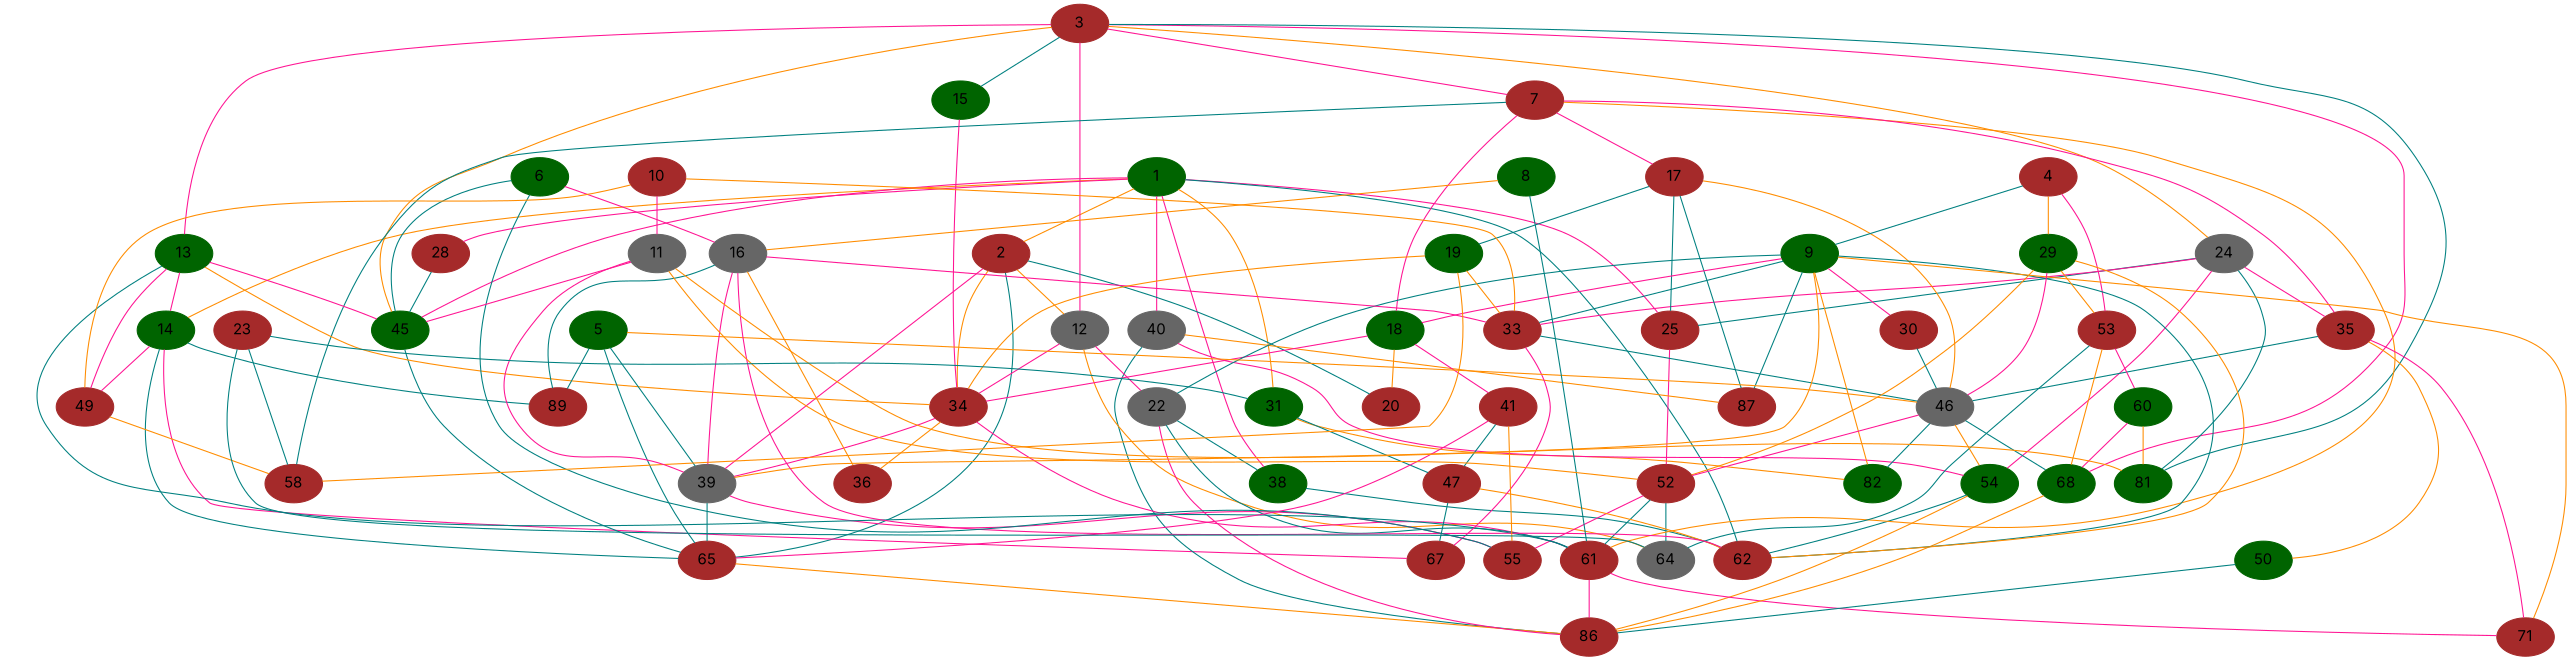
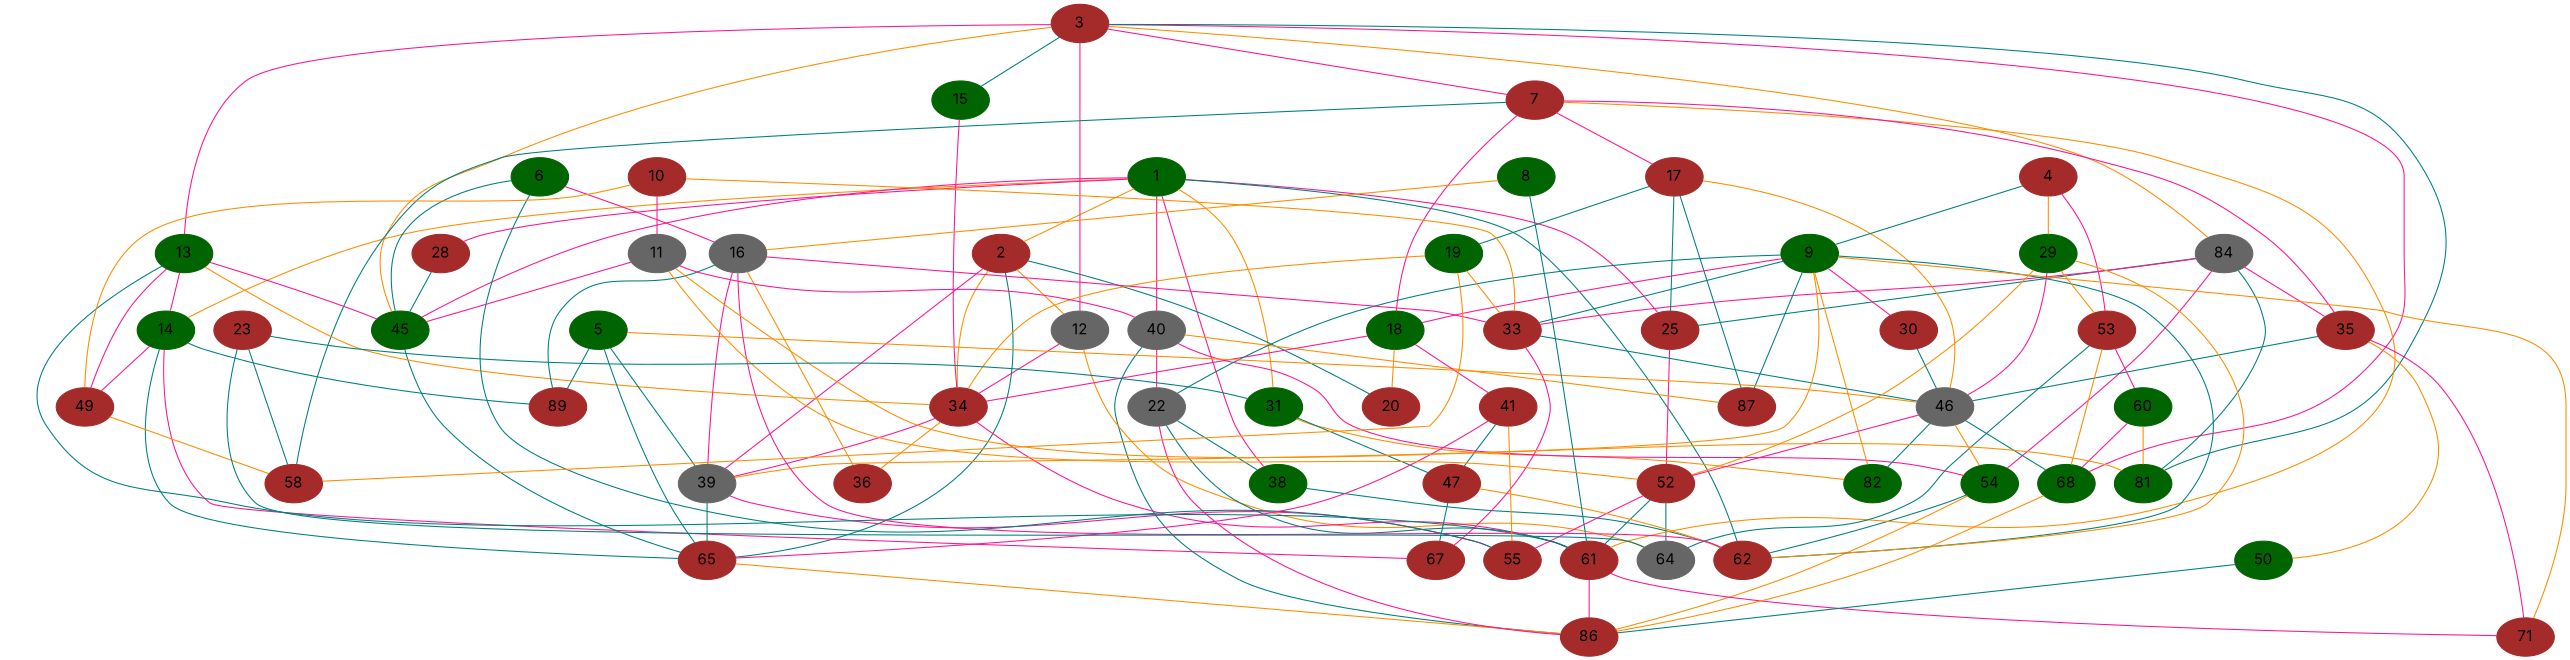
(2224, 254) -> (2224, 254)
(1118, 368) -> (1157, 365)
(505, 392) -> (907, 291)
